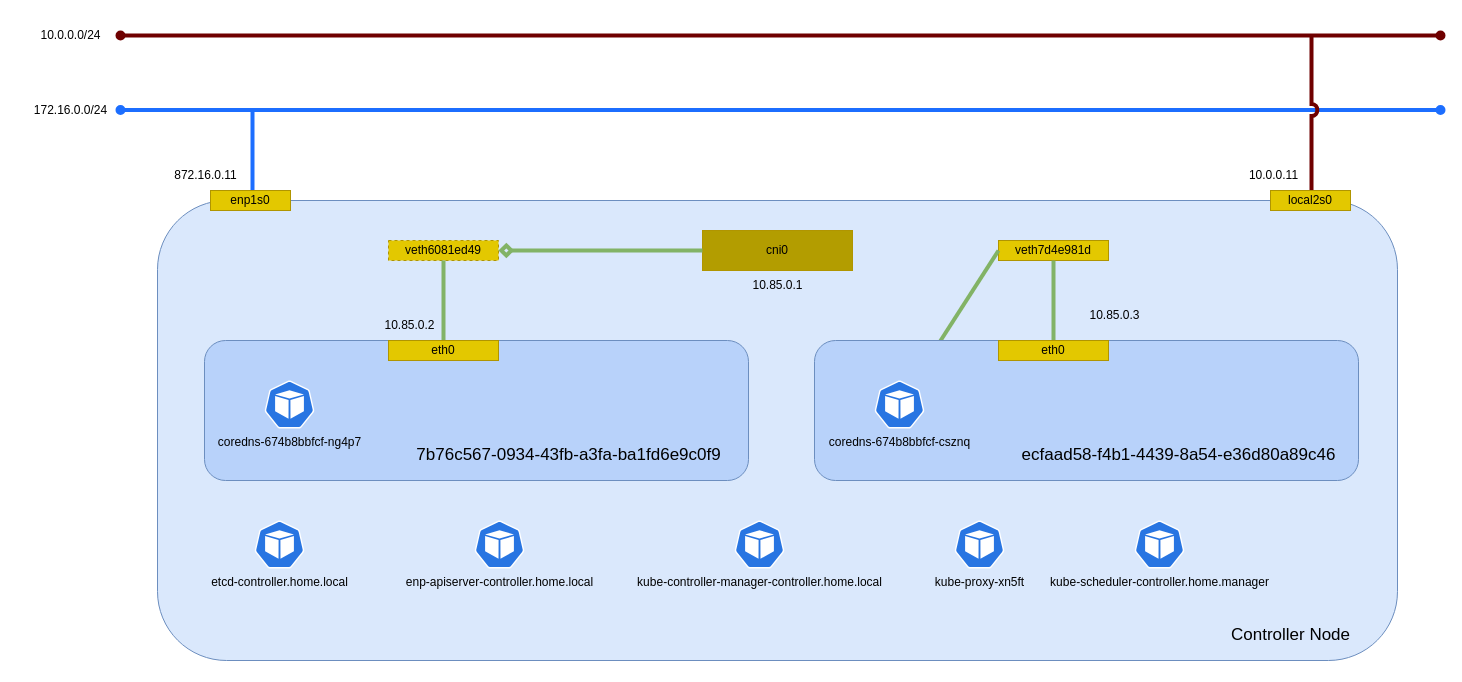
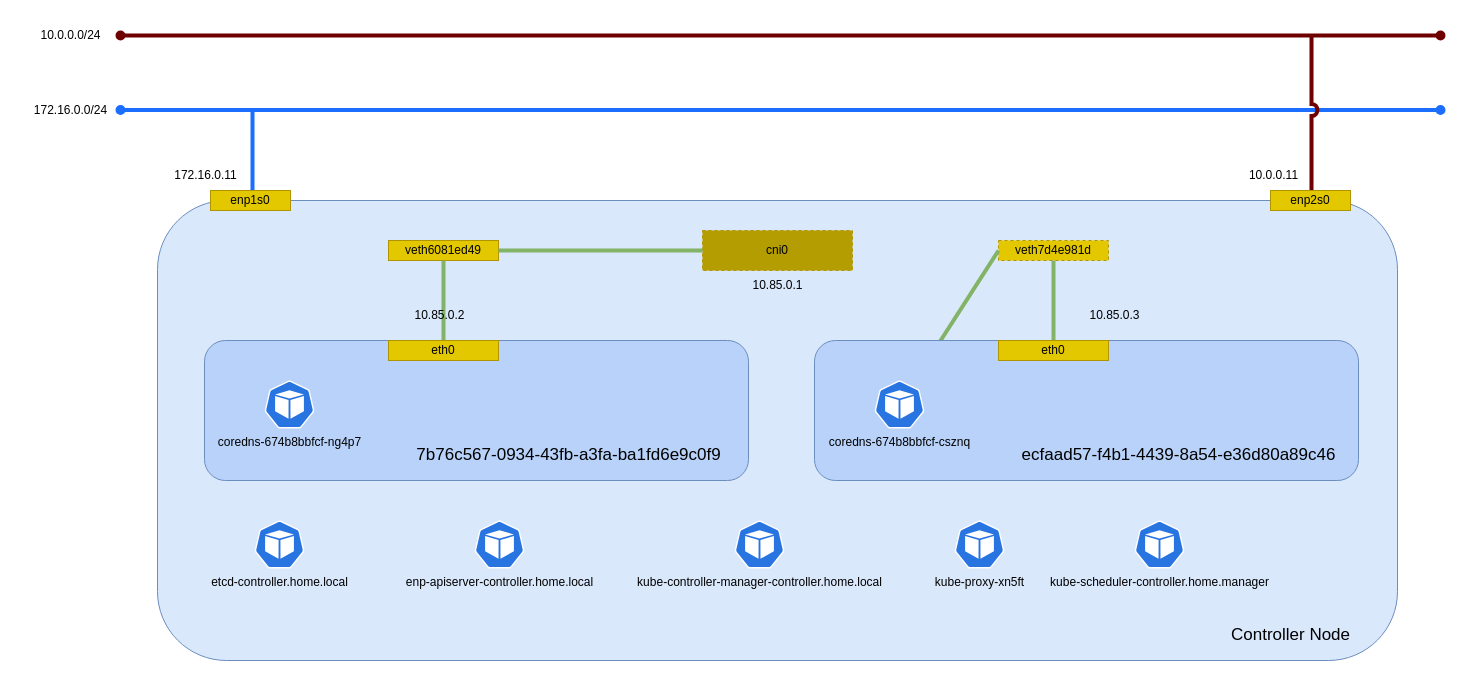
(206, 176) -> (206, 176)
(1311, 201) -> (1311, 201)
(444, 251) -> (444, 251)
(512, 251) -> (504, 251)
(778, 251) -> (778, 251)
(1054, 251) -> (1054, 251)
(410, 326) -> (440, 316)
(1179, 456) -> (1179, 456)
